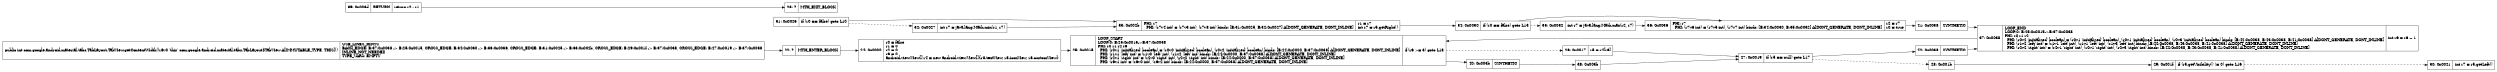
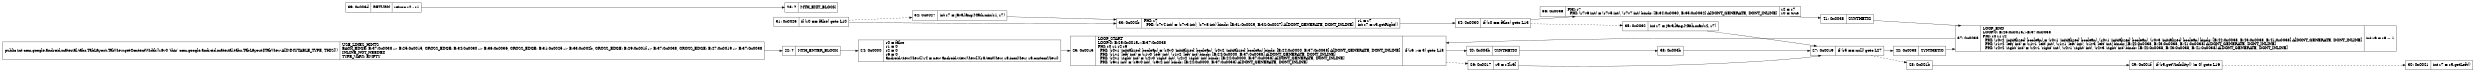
(1639, 26) -> (1750, 37)
(1788, 58) -> (1860, 51)
